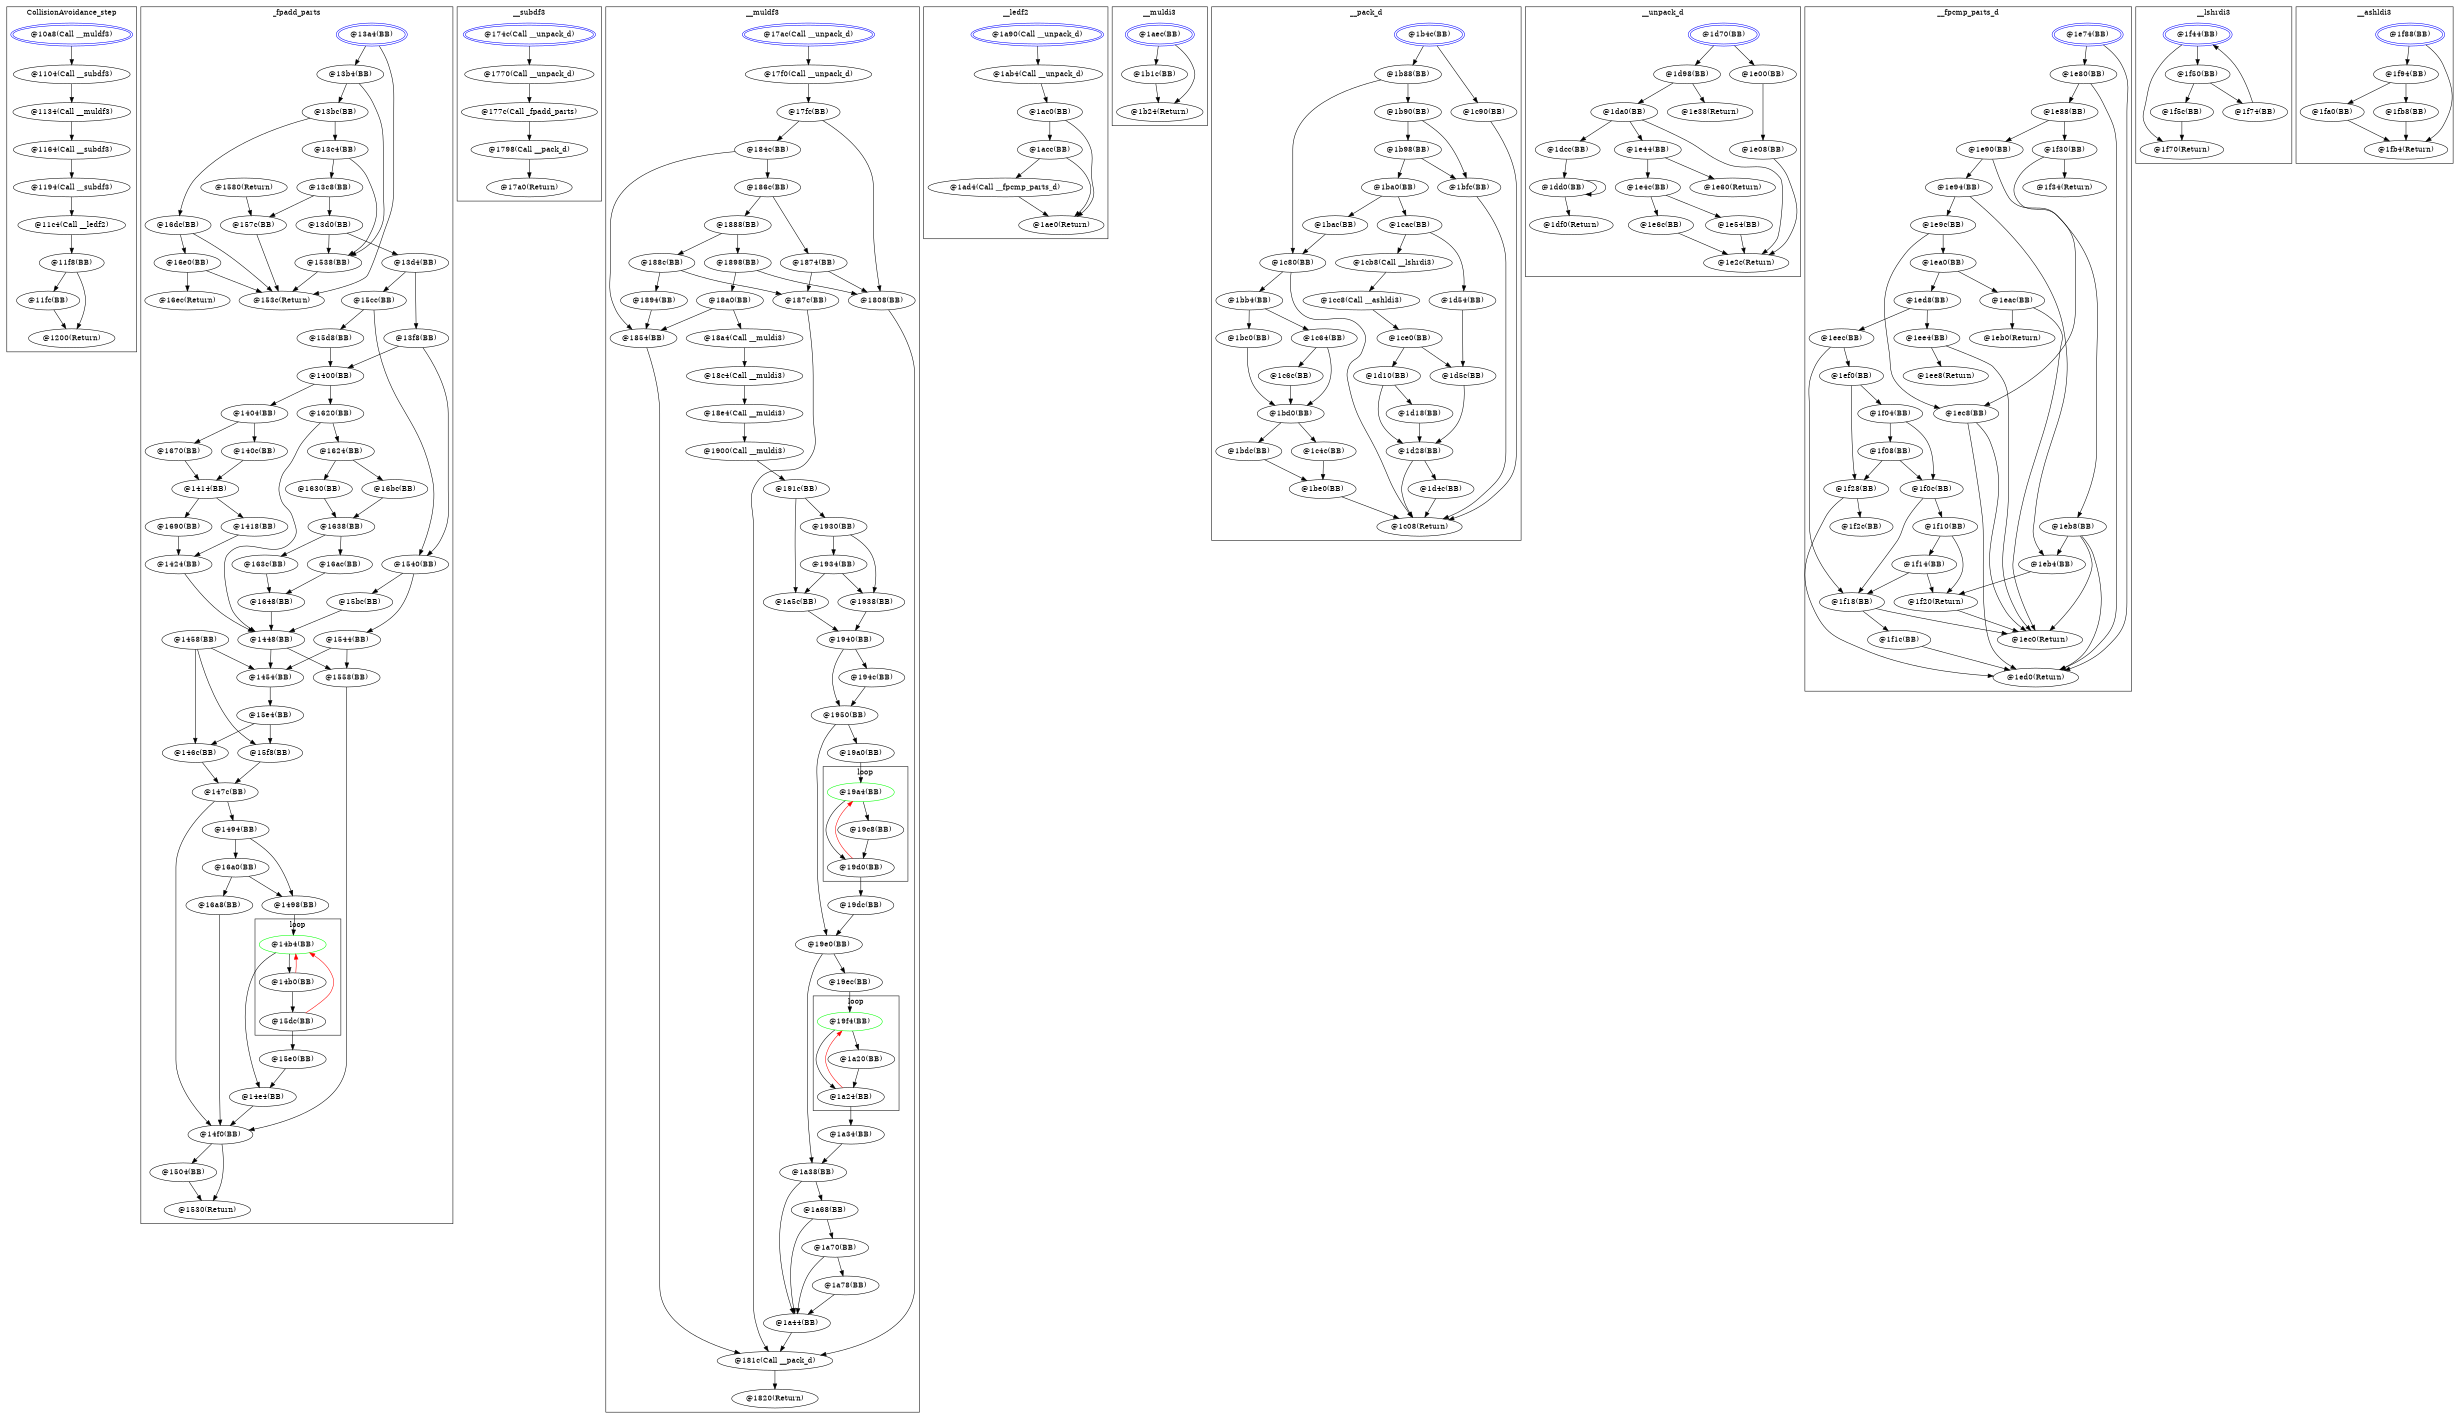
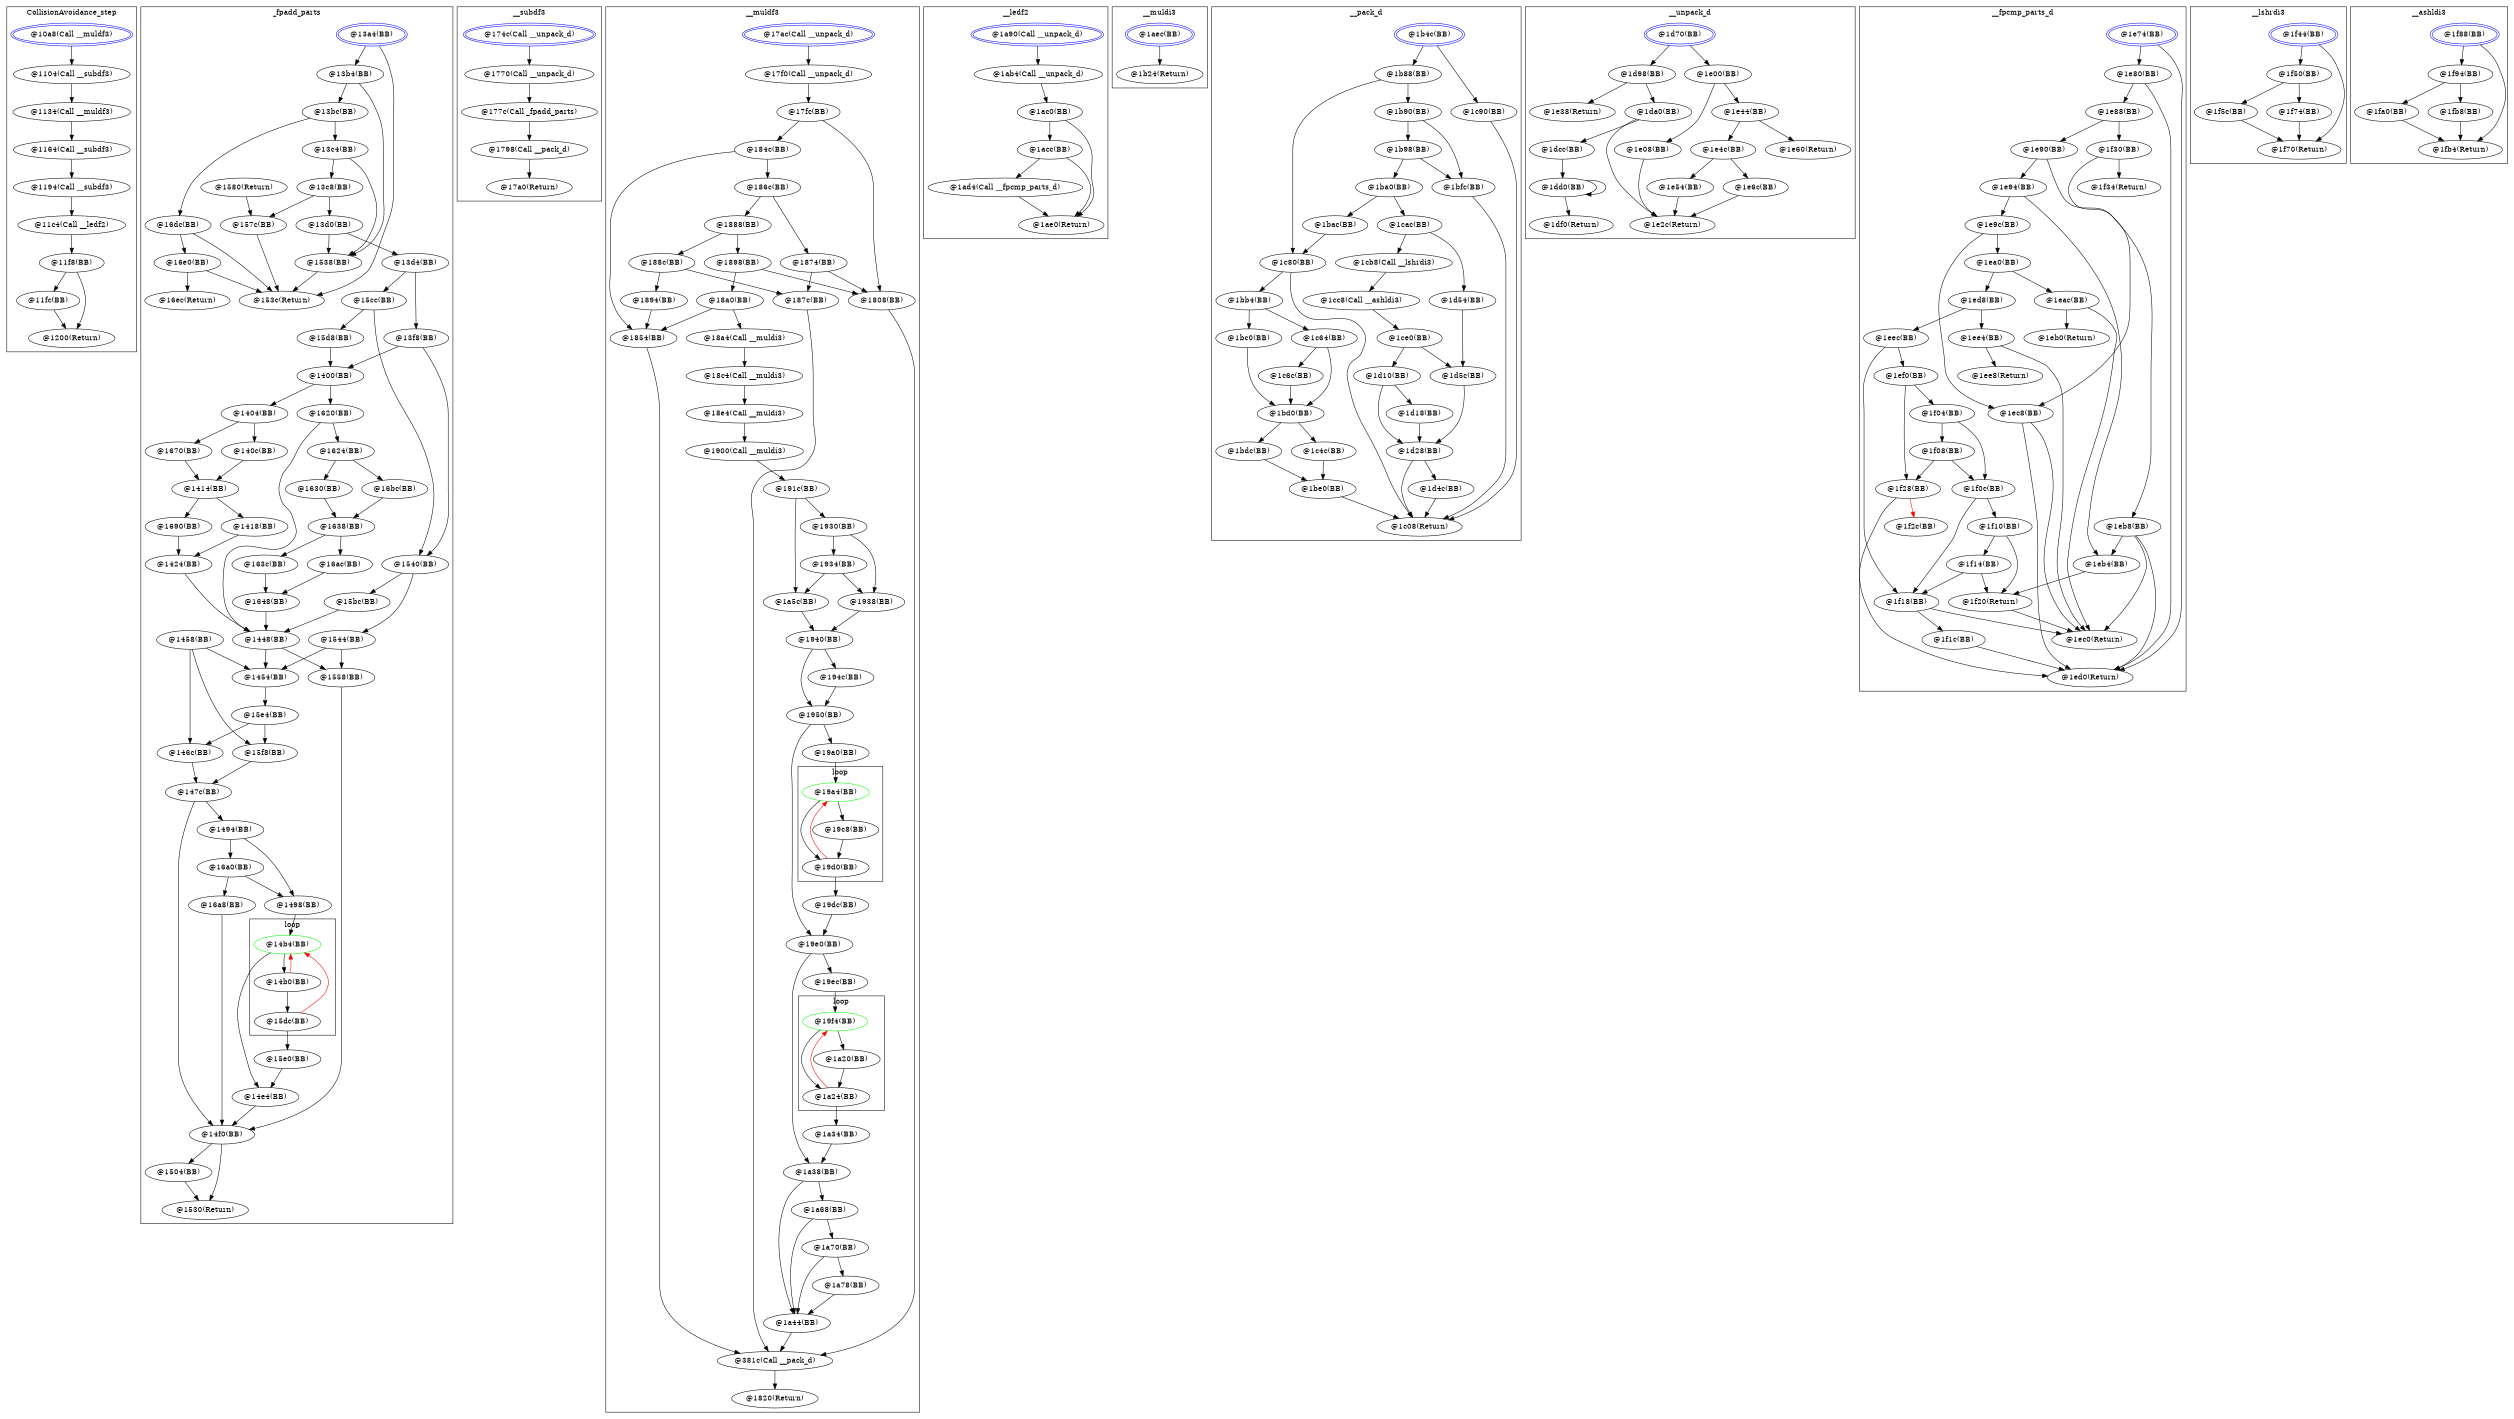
(2240, 72) -> (2299, 128)
(1155, 74) -> none
(1635, 129) -> (1730, 91)
(1858, 505) -> (1911, 505)
(775, 1361) -> (775, 1361)
